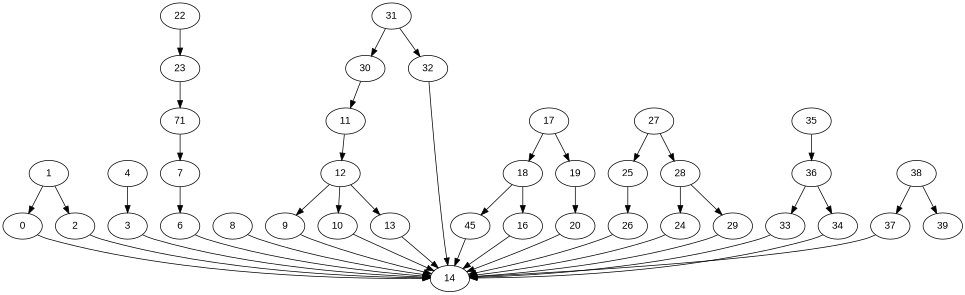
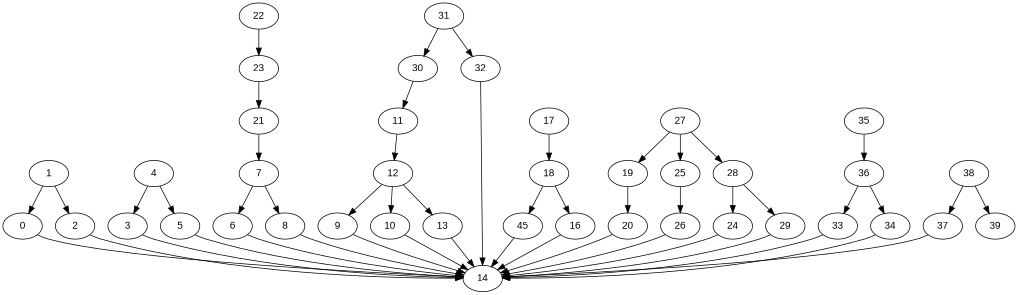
(180, 121) -> (259, 121)
(561, 144) -> (657, 145)
none -> (270, 197)
none -> (180, 226)
